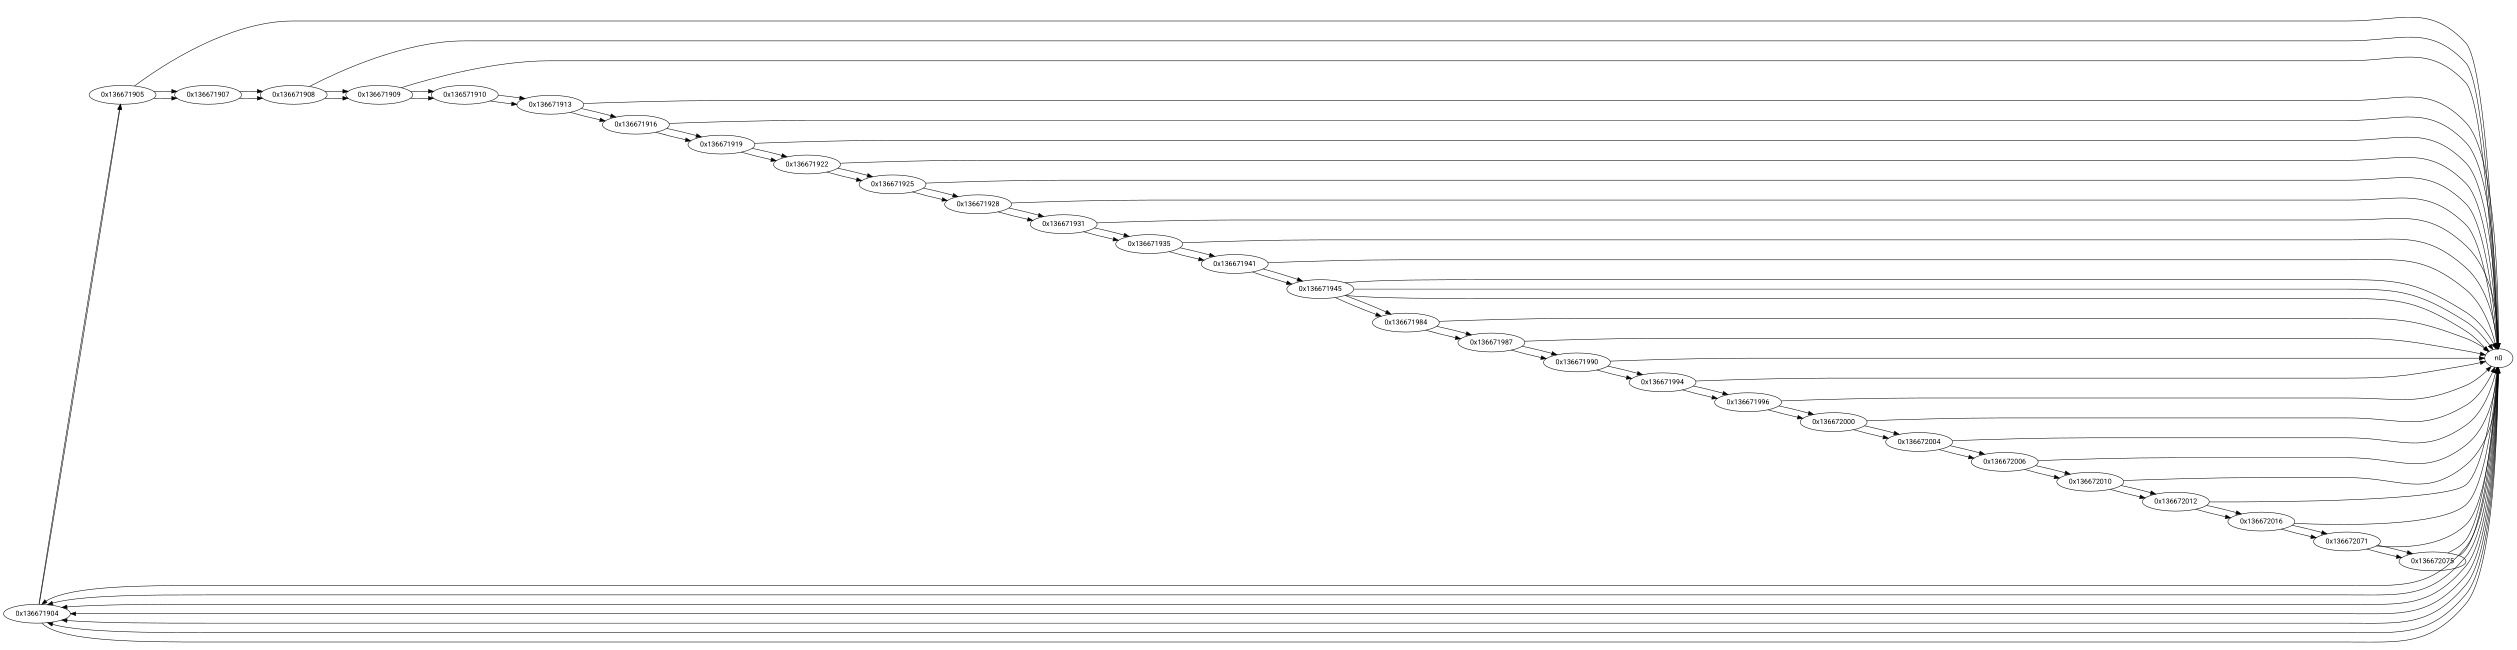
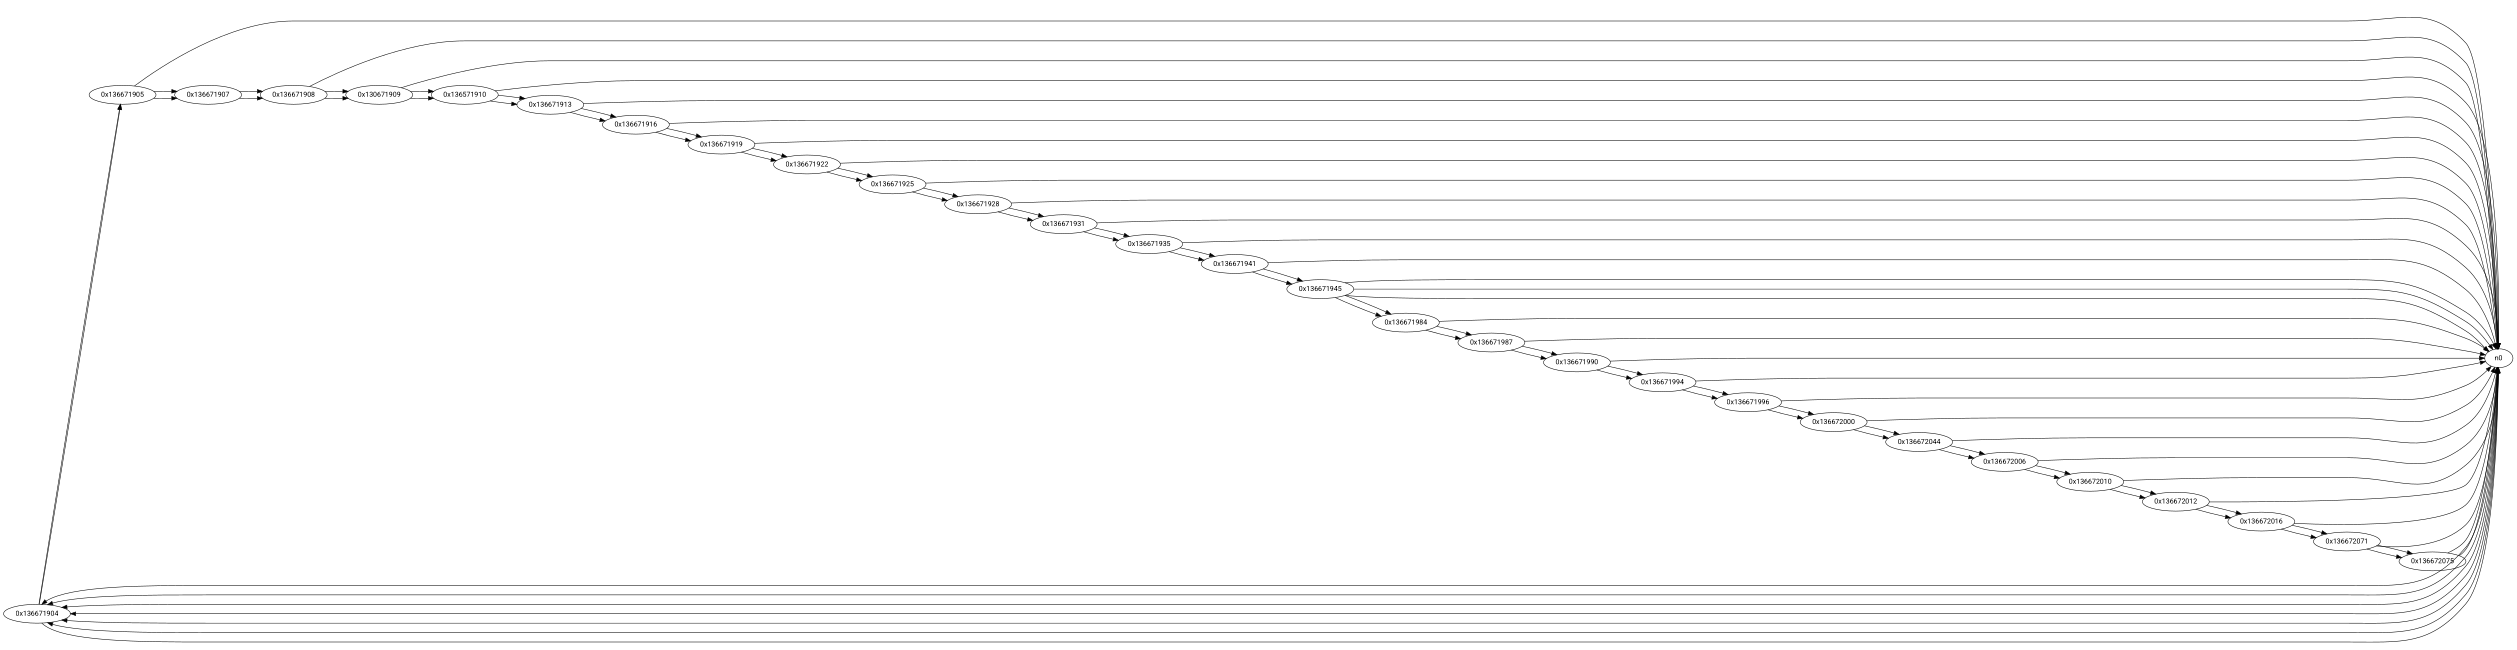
none -> (1607, 81)
(379, 95) -> (379, 95)
(1919, 442) -> (1919, 442)
